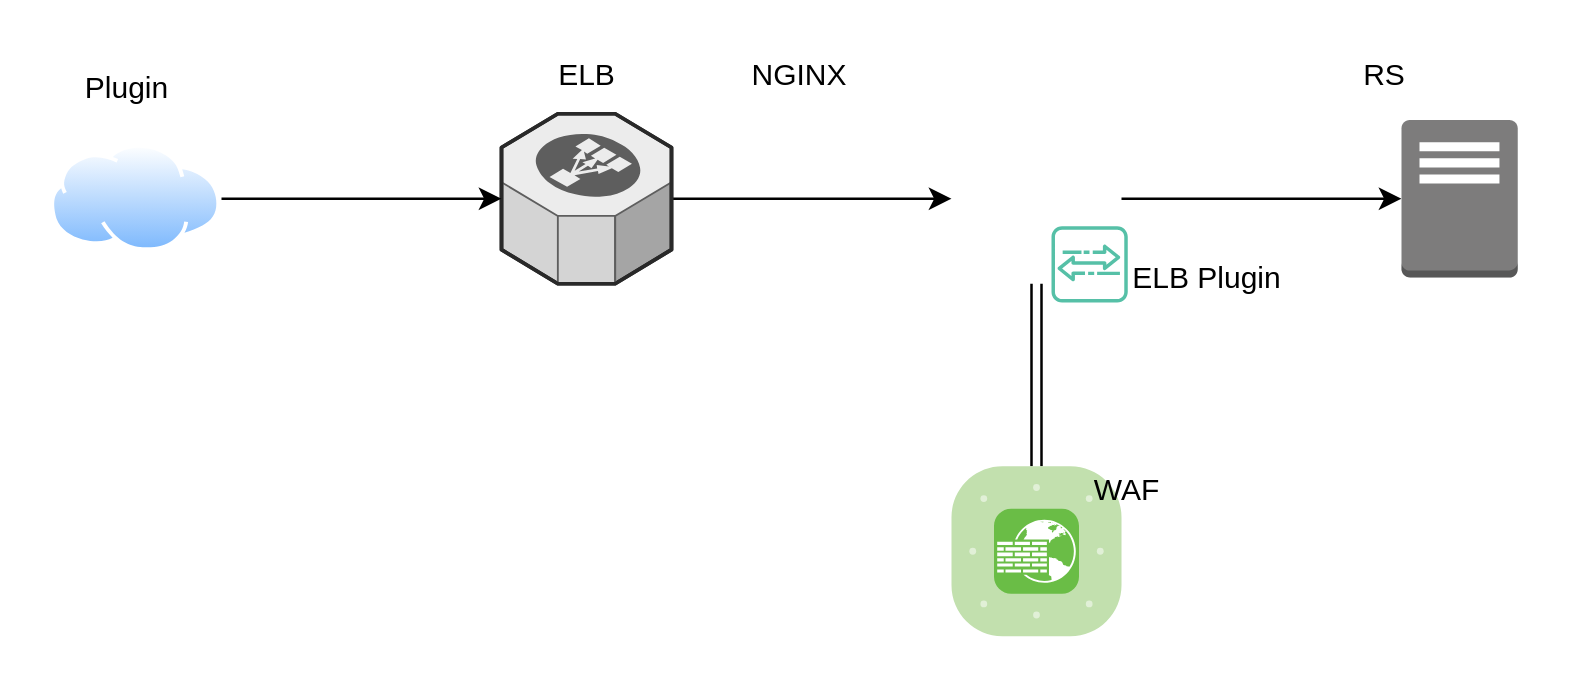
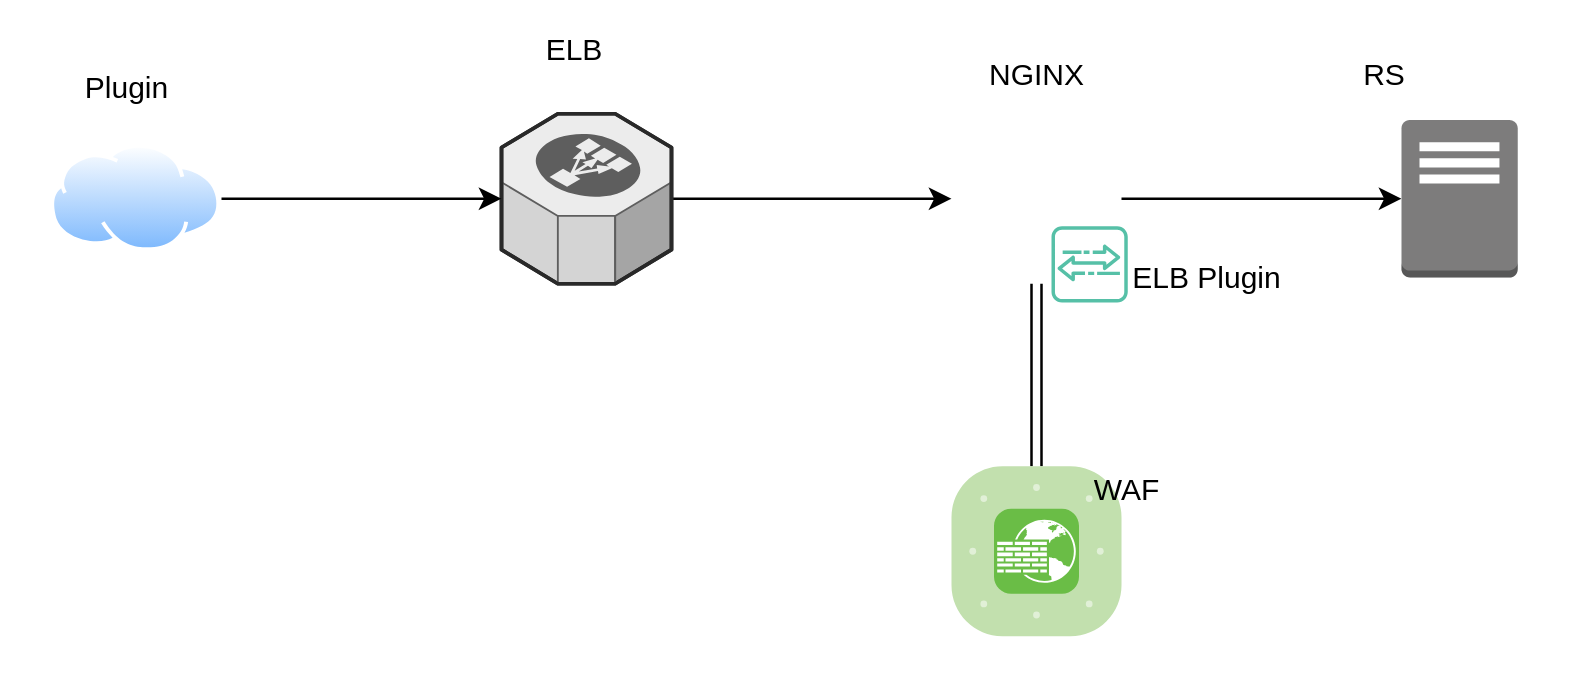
(586, 76) -> (574, 51)
(799, 76) -> (1036, 76)
